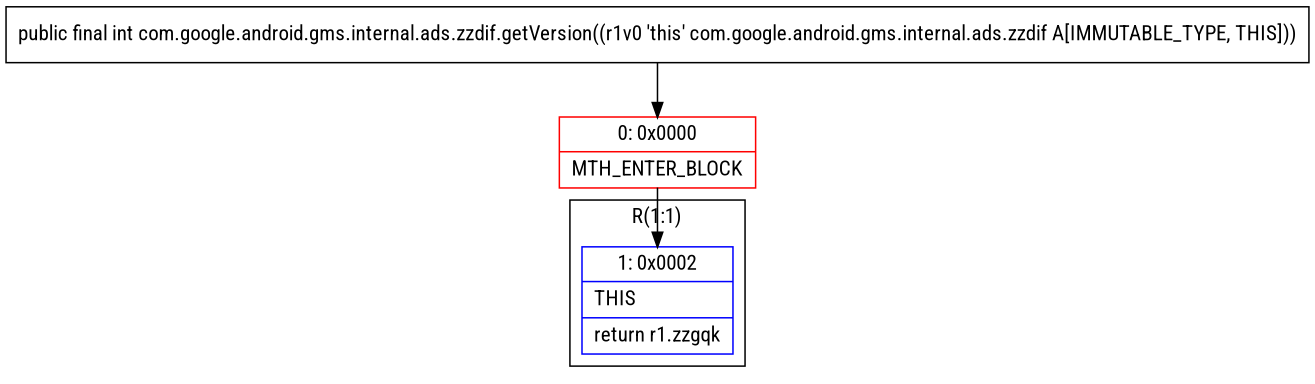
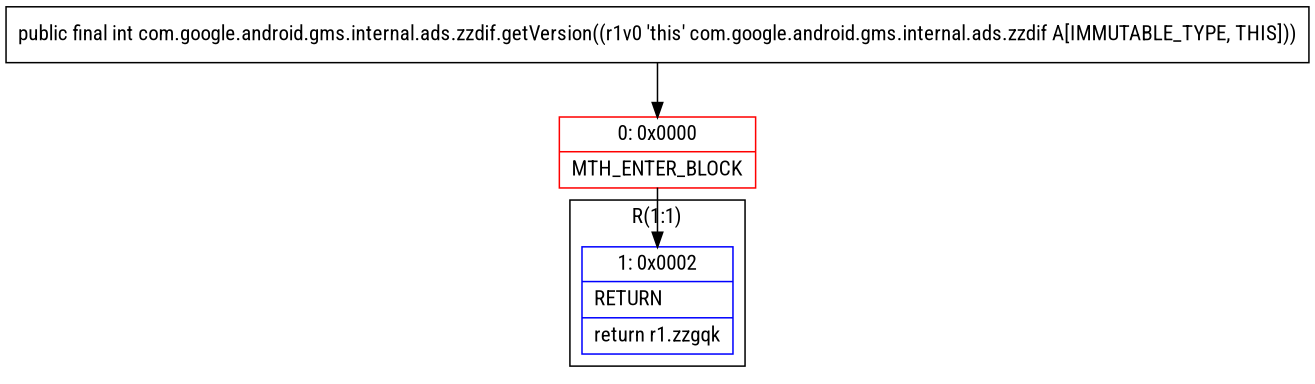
(615, 299) -> (629, 299)
